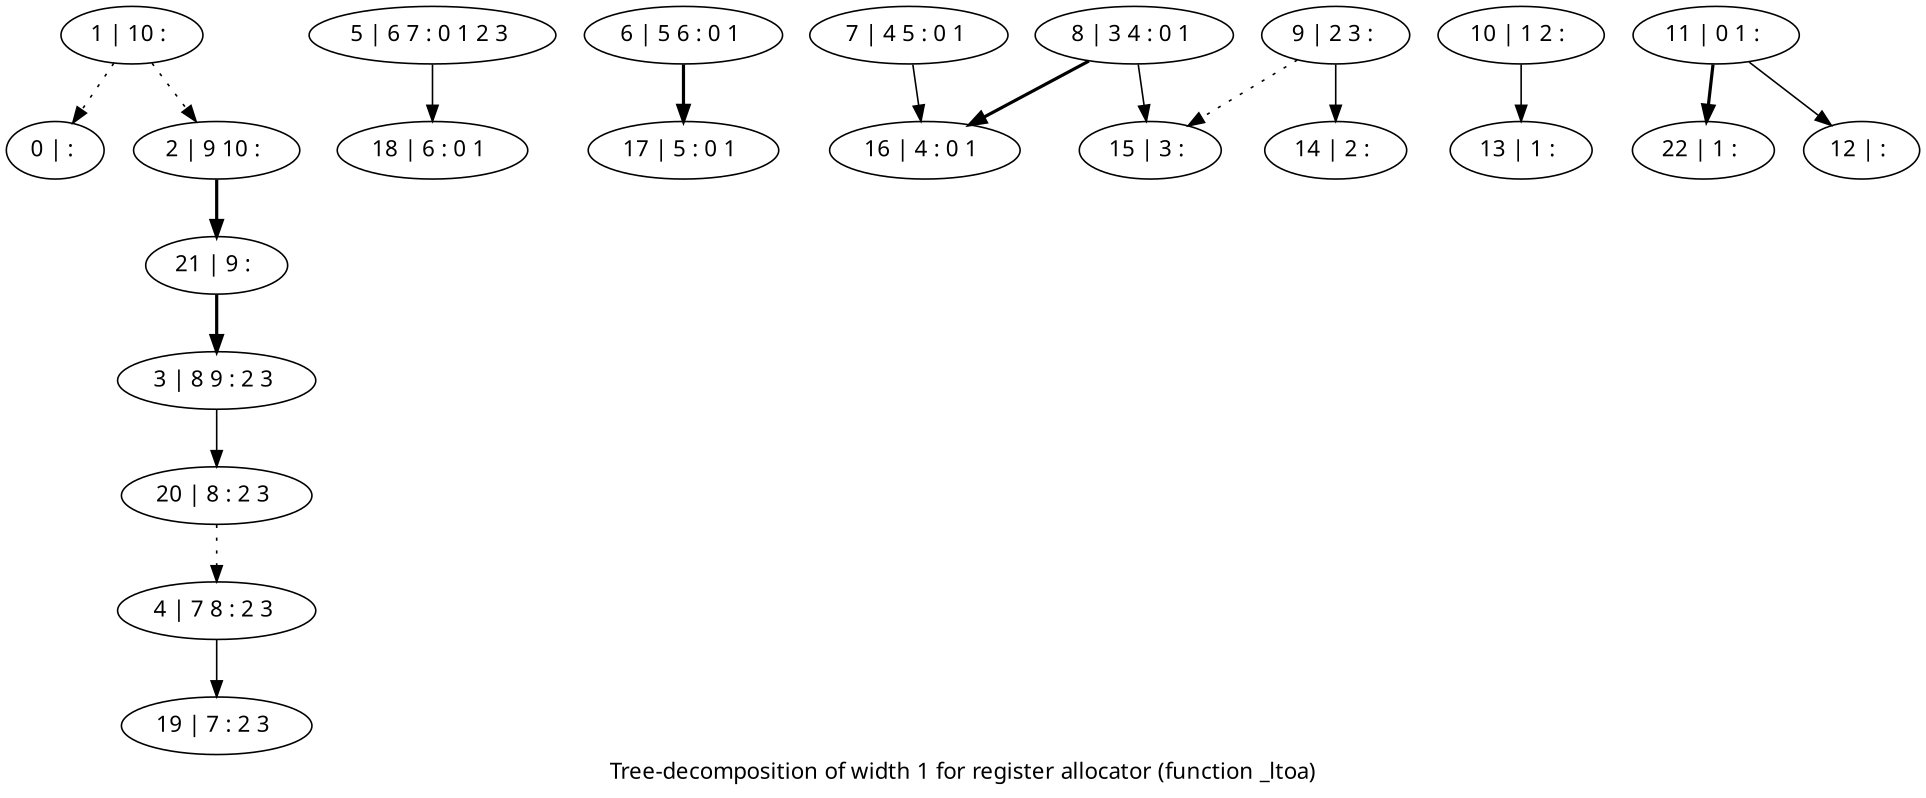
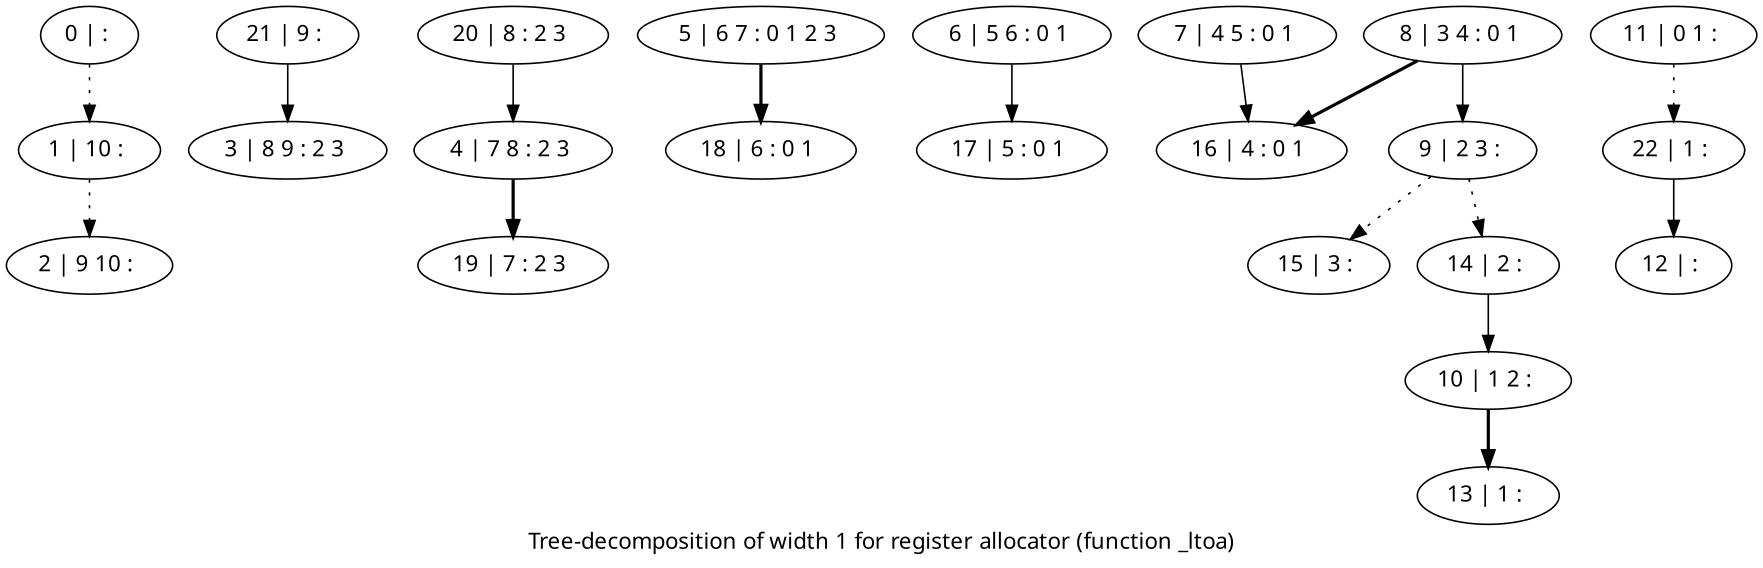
(433, 85) -> (761, 85)
(683, 85) -> (1012, 85)
(1141, 85) -> (1463, 85)
(1336, 85) -> (1474, 200)
(1521, 85) -> (1488, 430)
(1711, 85) -> (1674, 85)
(98, 86) -> (90, 85)
(1784, 89) -> (1674, 200)
(217, 200) -> none
(217, 315) -> (288, 85)
none -> (1488, 315)
(217, 430) -> none
(217, 545) -> (513, 85)
(217, 660) -> (513, 200)
